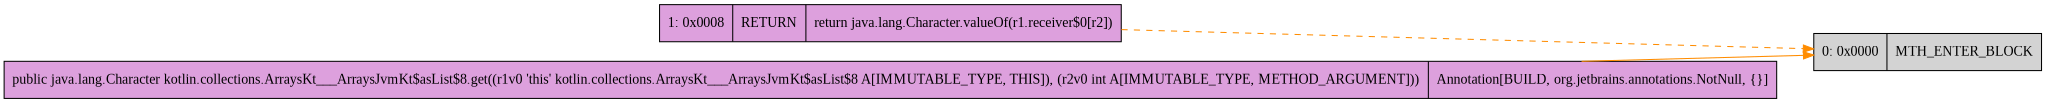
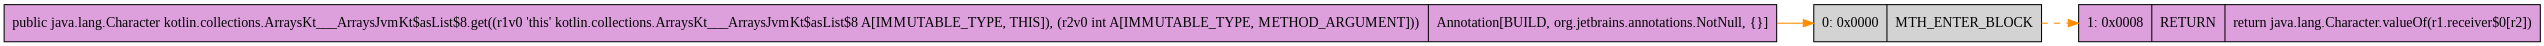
(1462, 39) -> (2055, 23)
